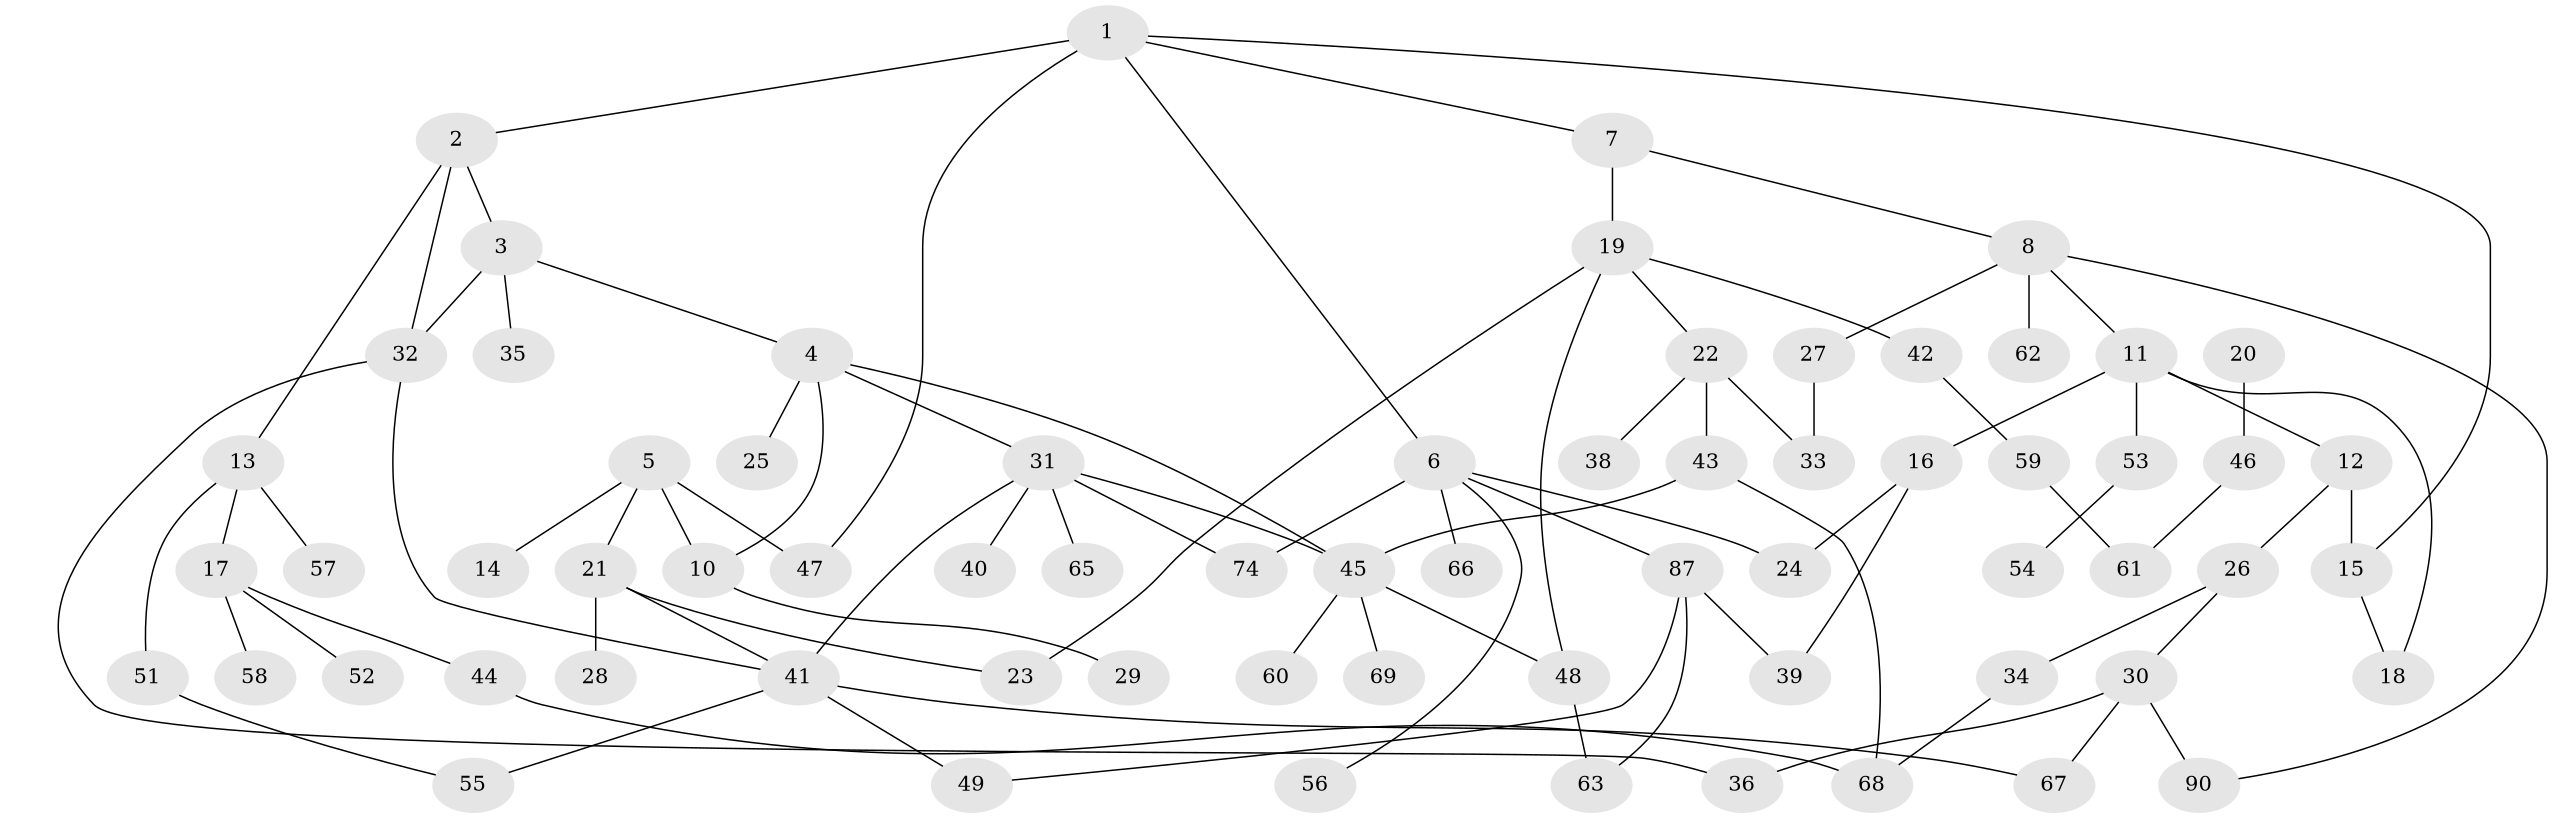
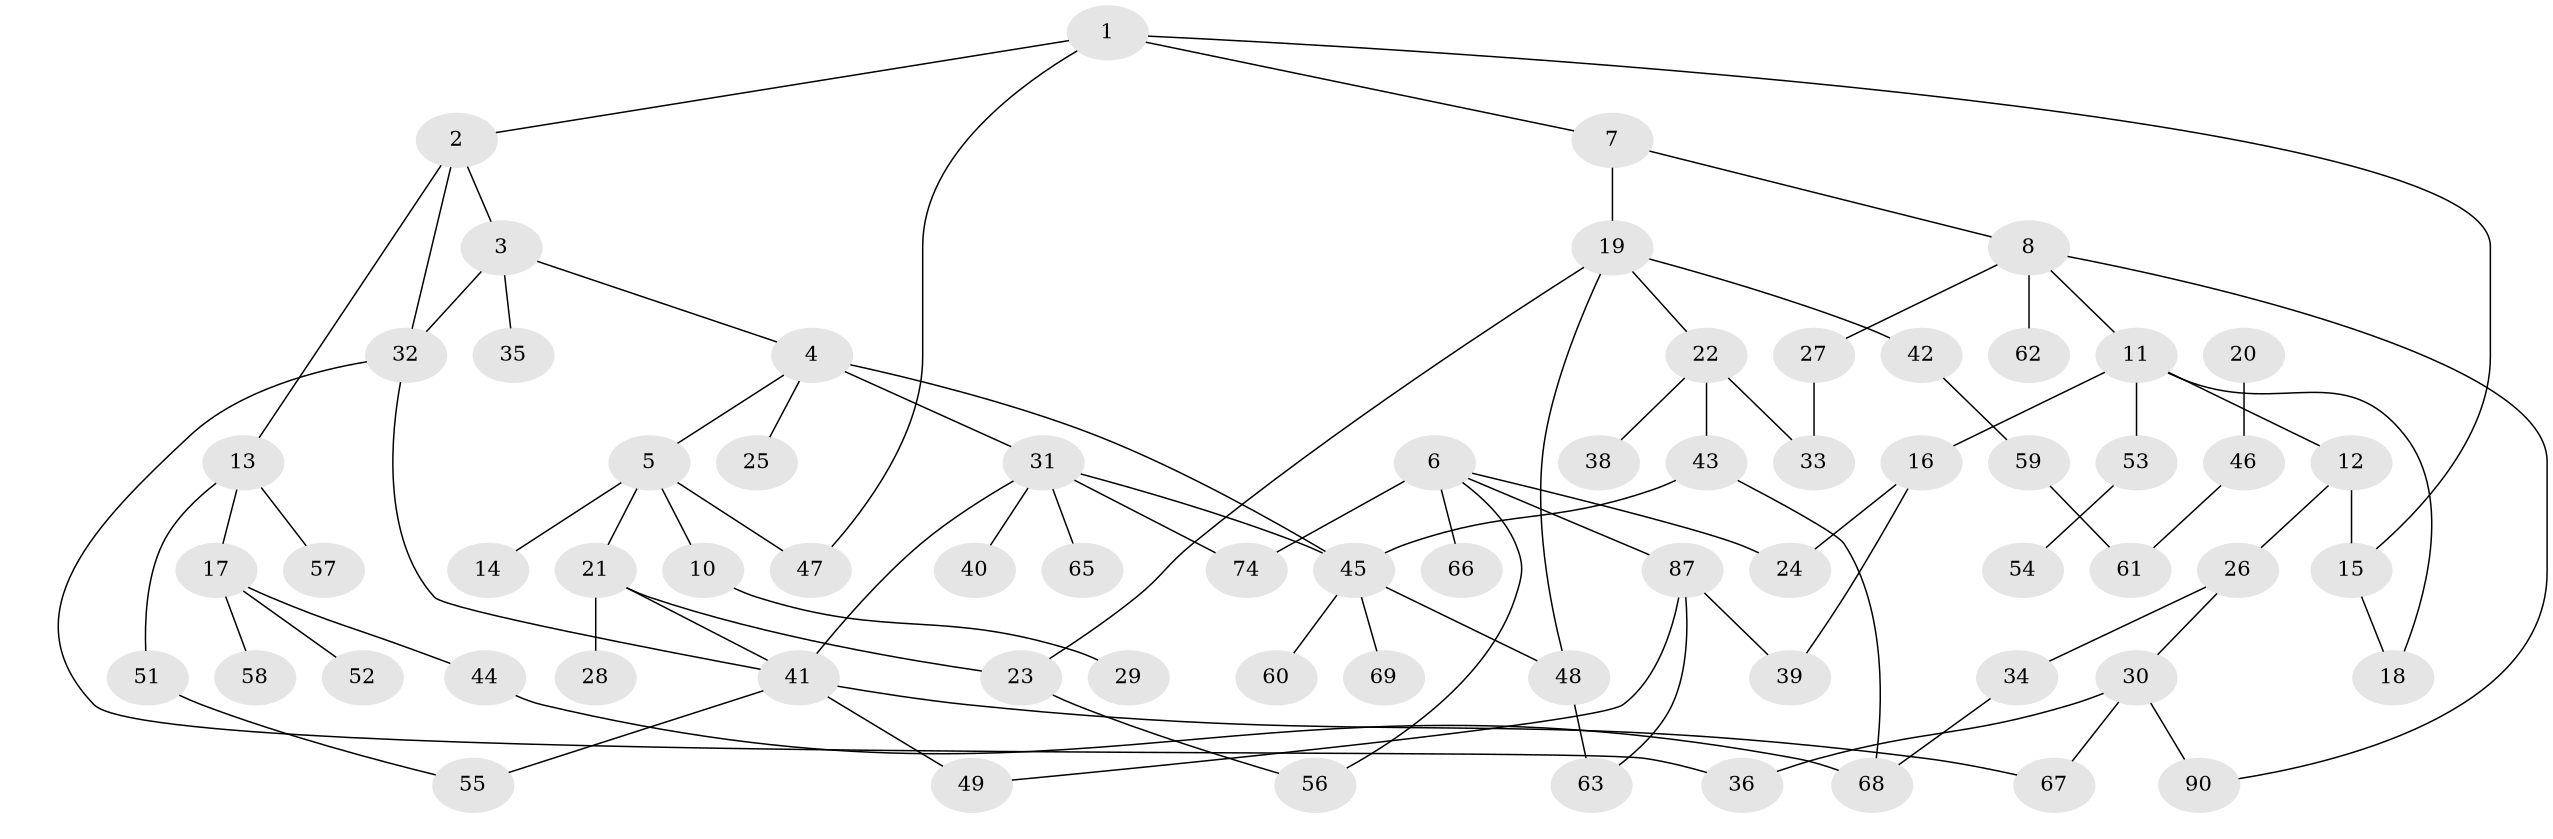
(1271, 248) -> none
(813, 485) -> (731, 409)
none -> (1153, 734)
